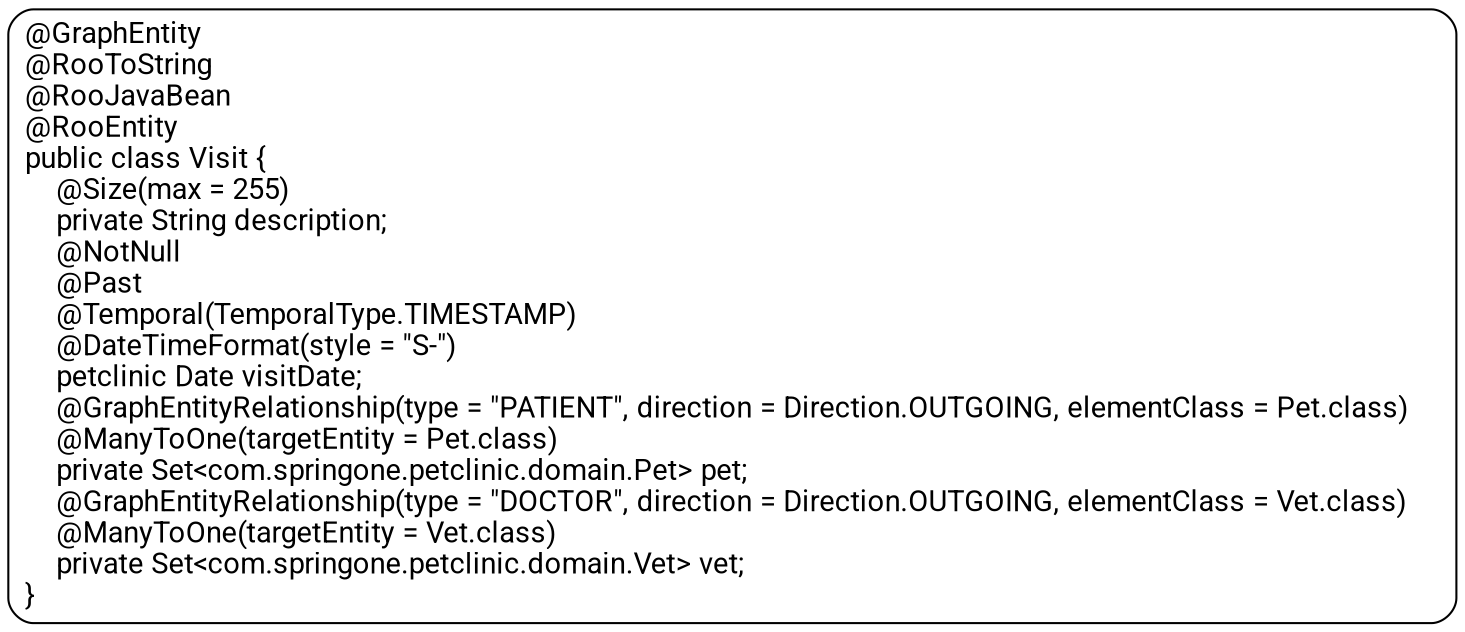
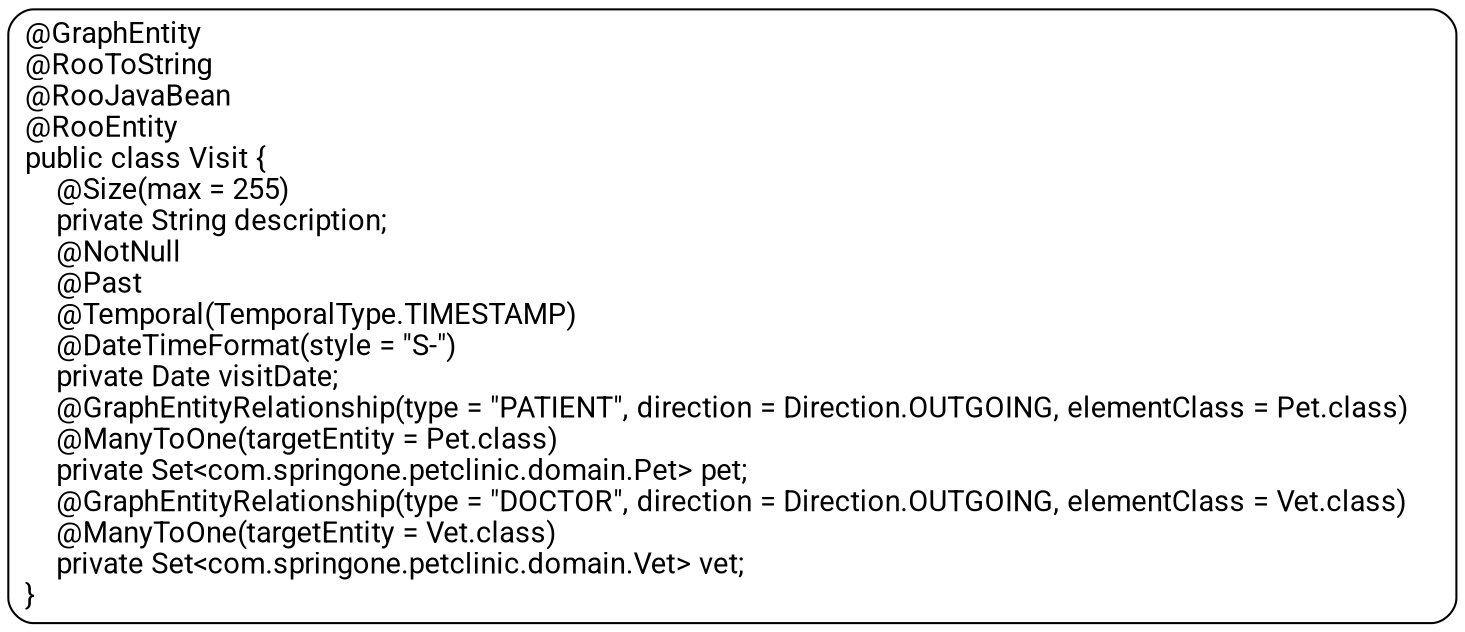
(210, 378) -> (198, 378)
